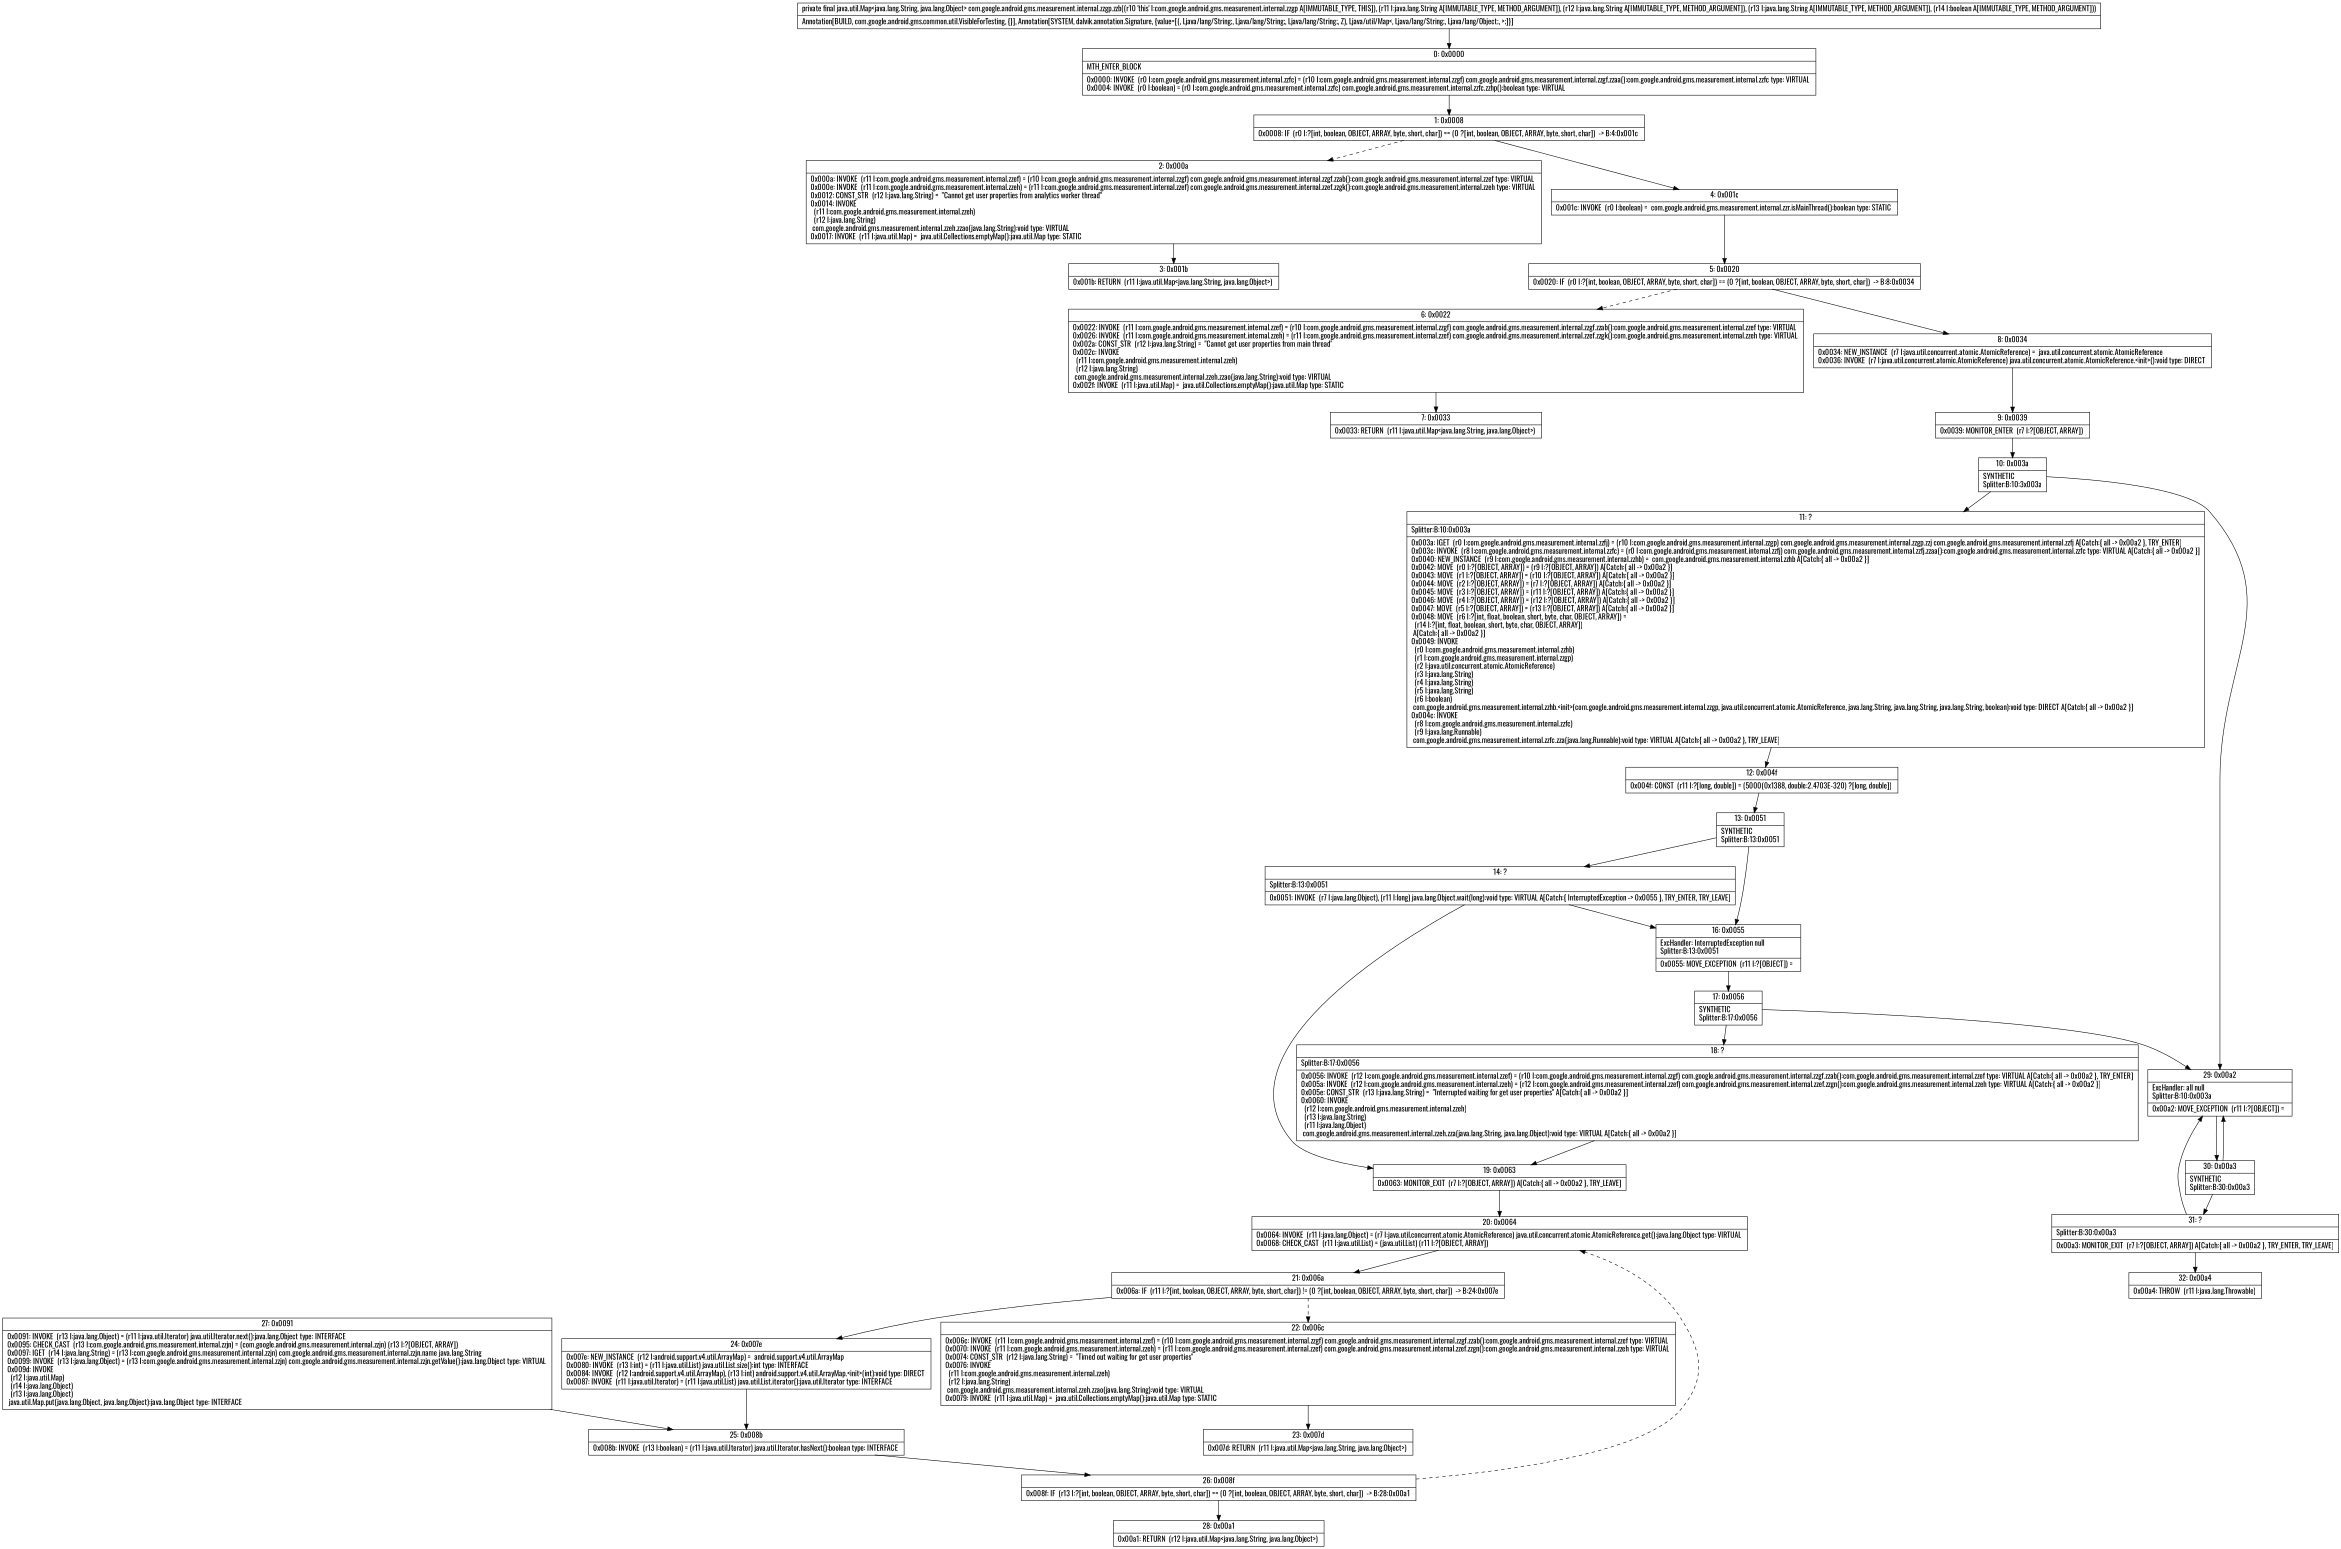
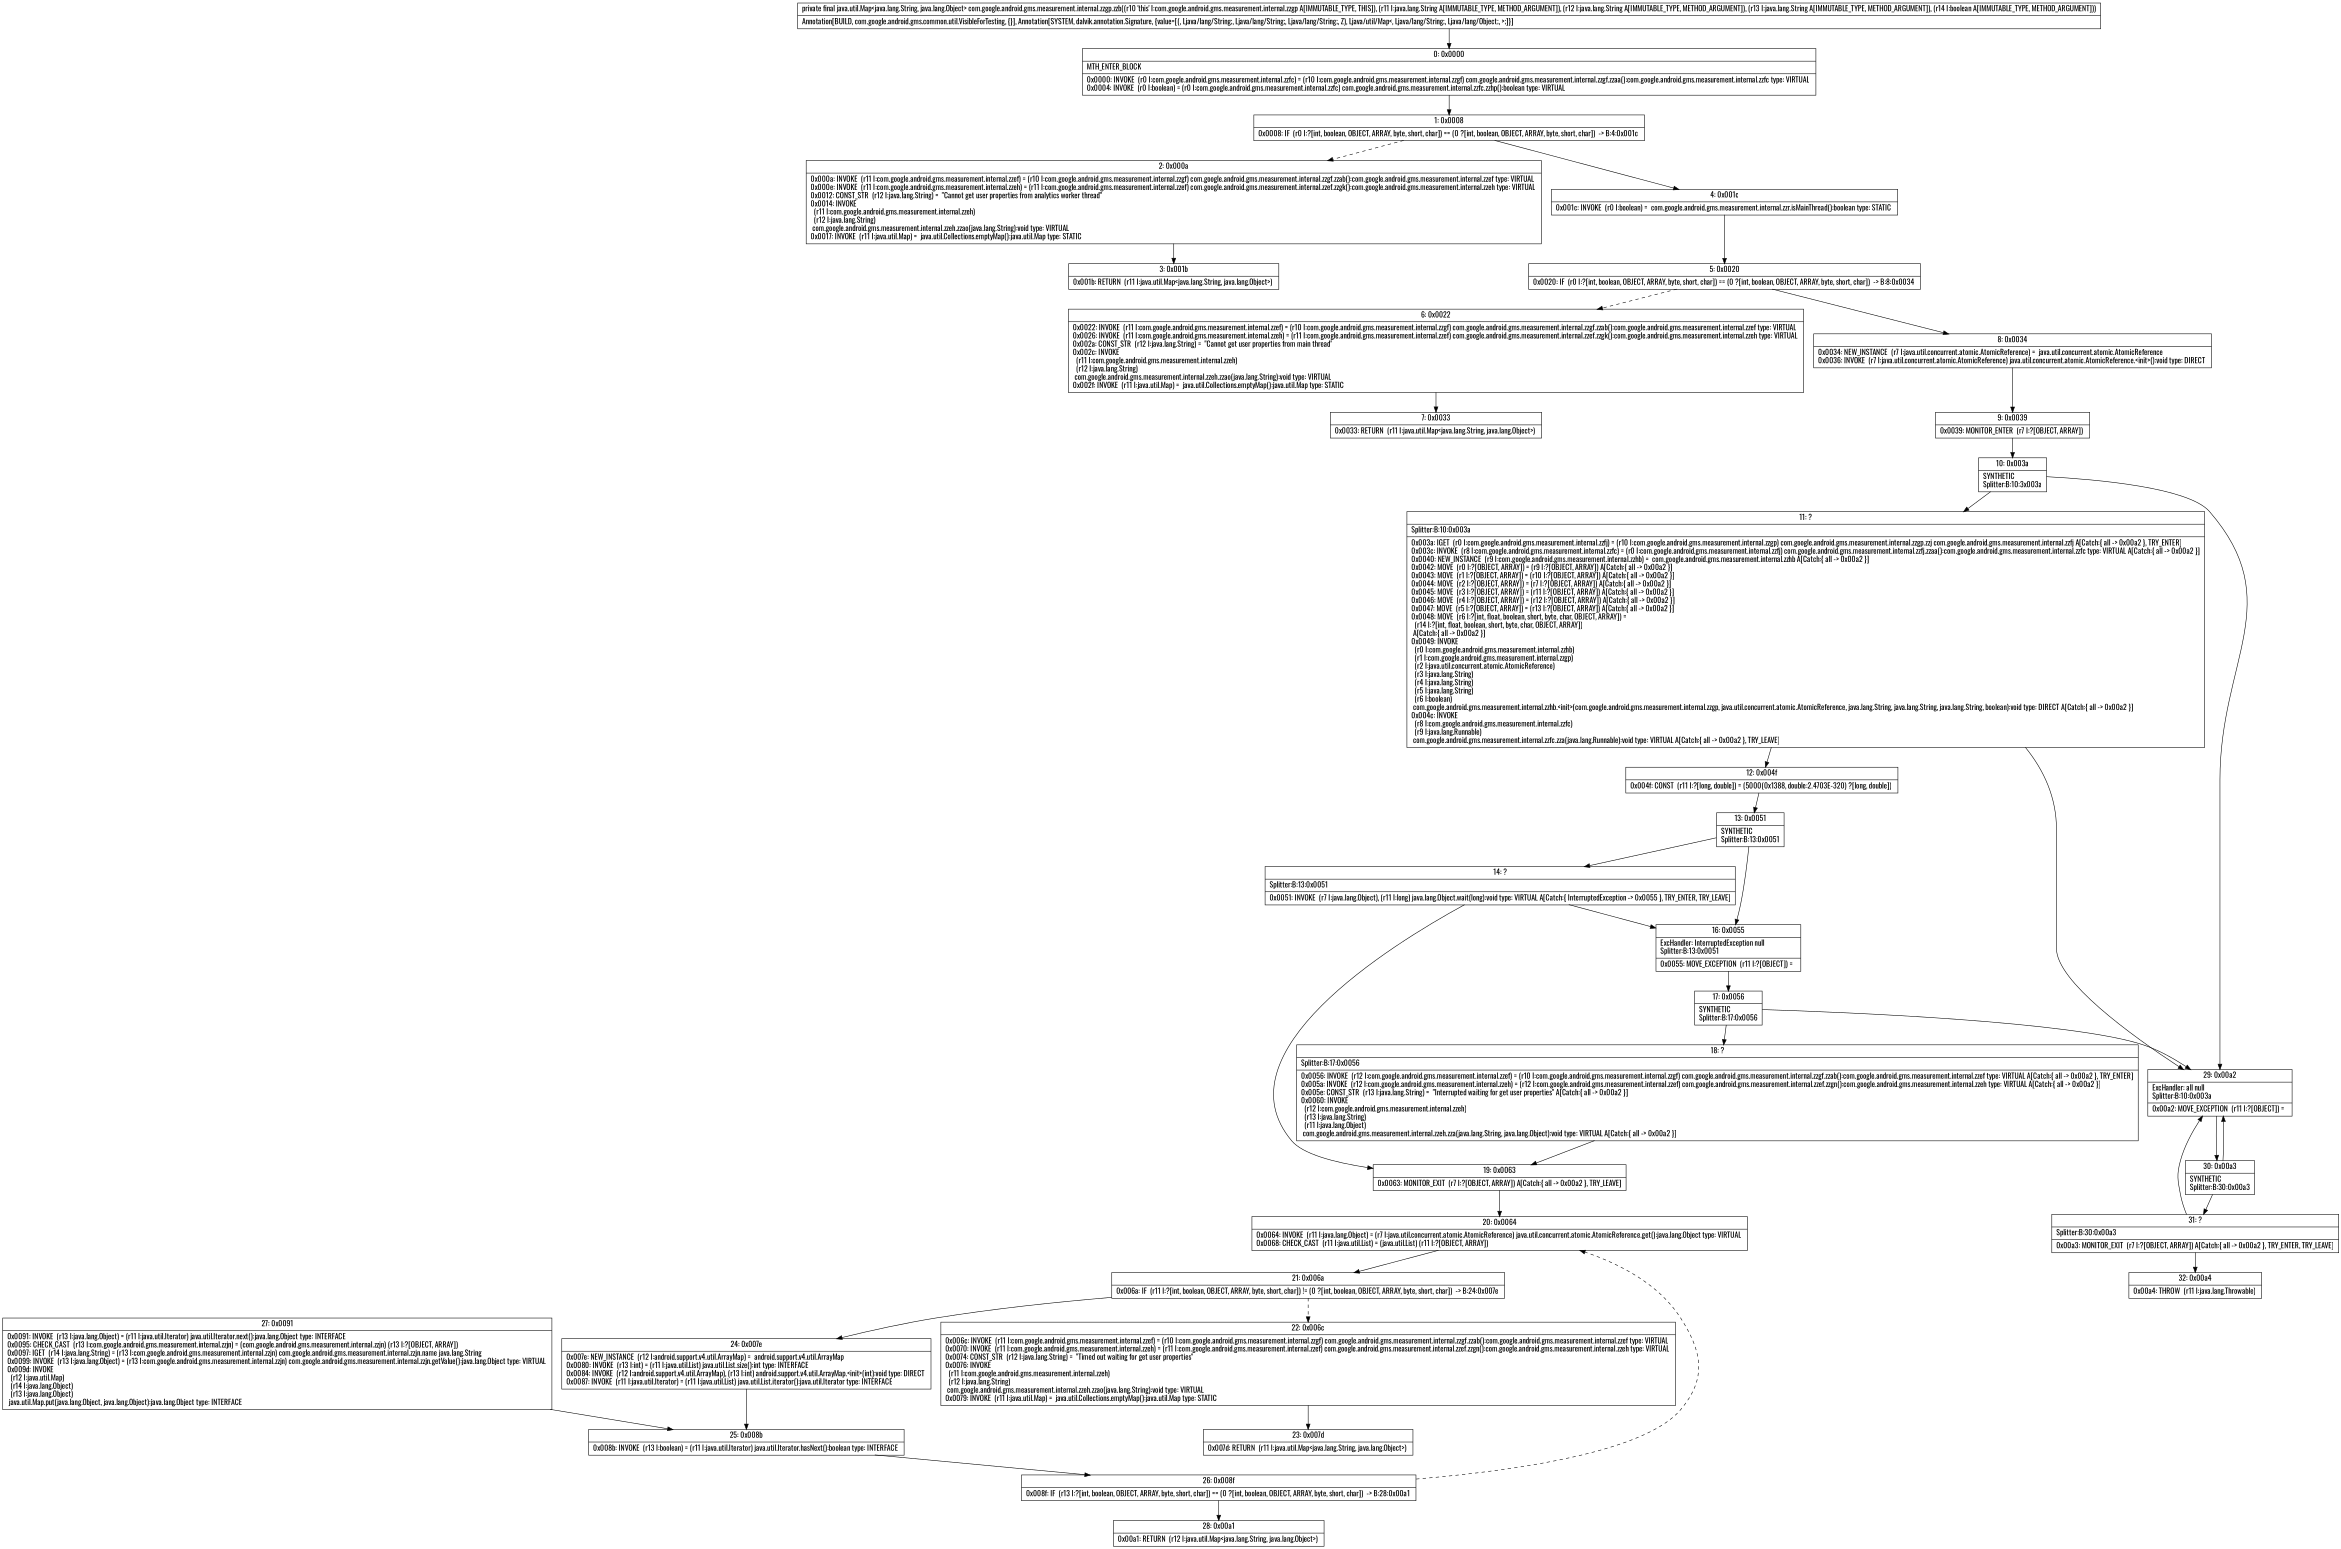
none -> (2056, 931)
